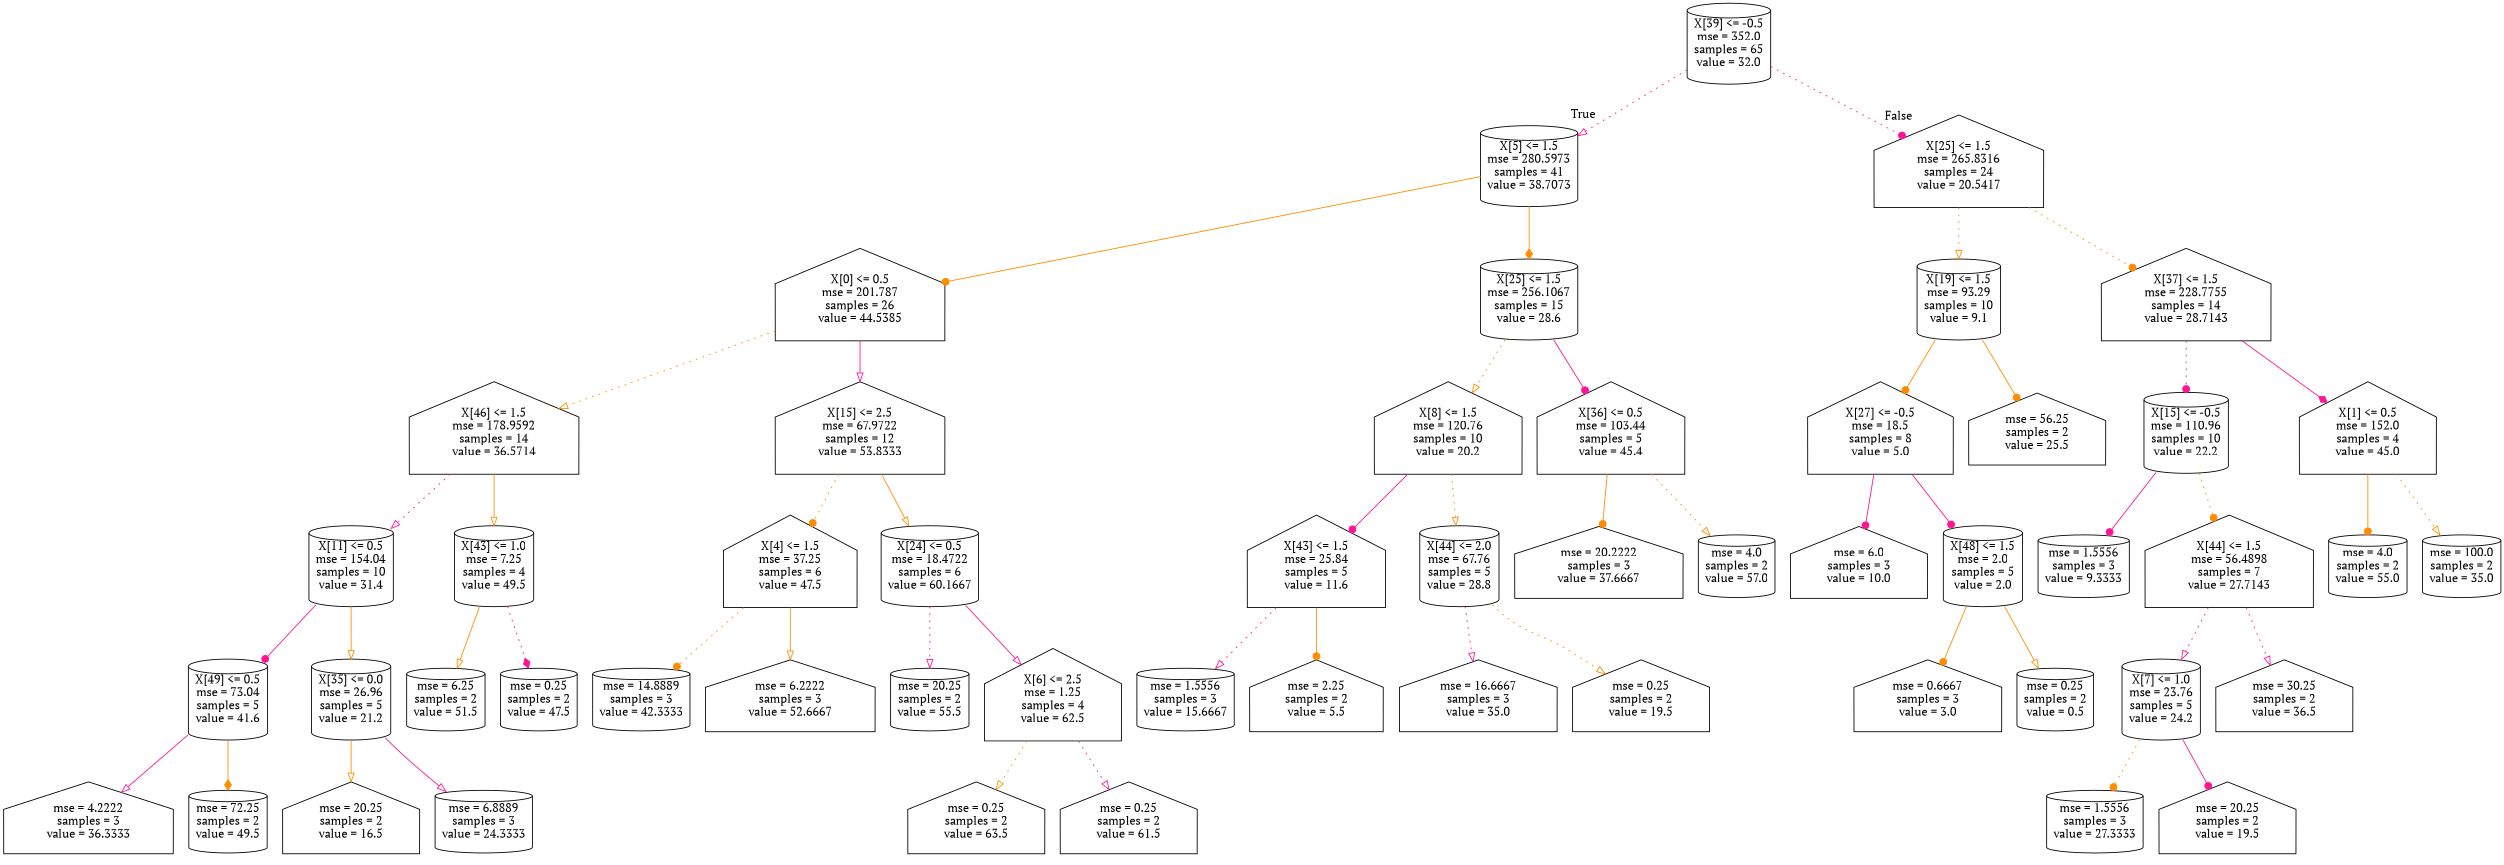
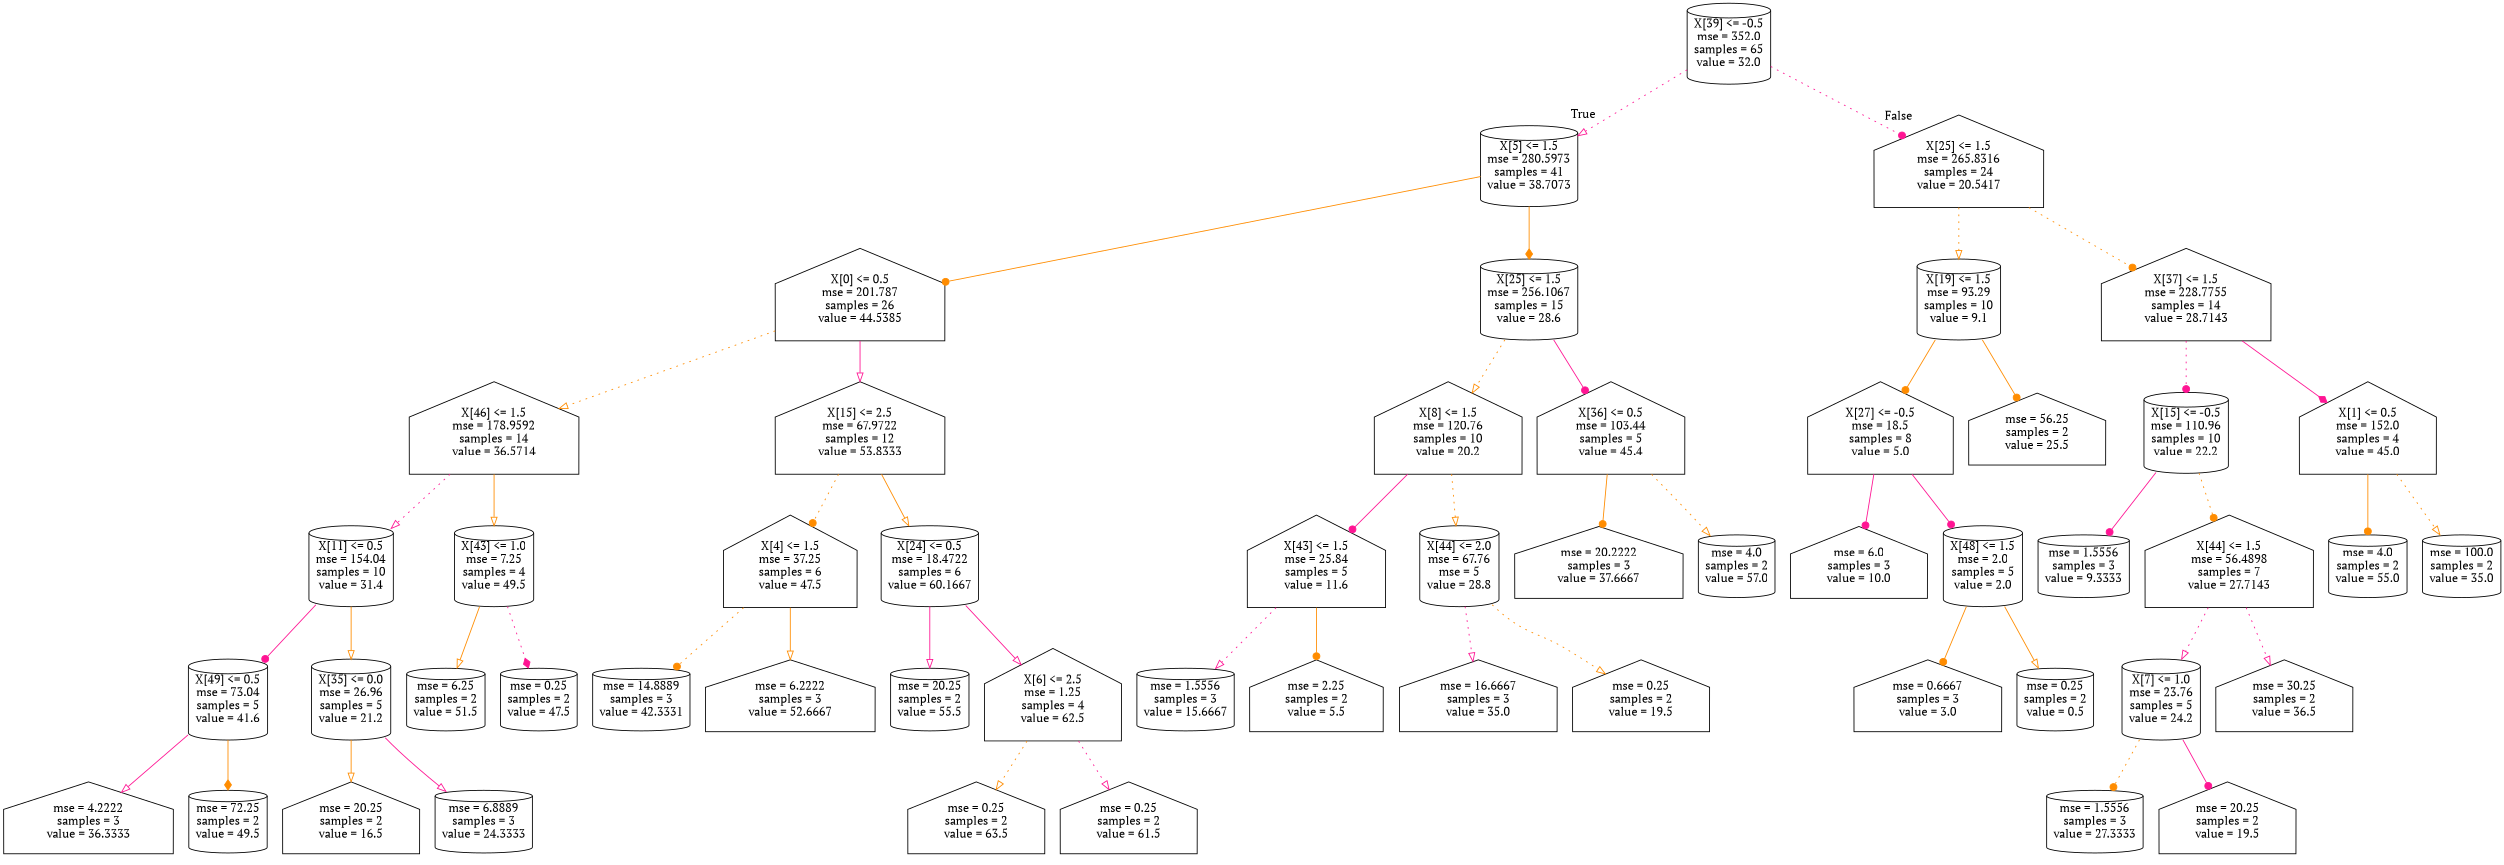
(1459, 566) -> (1459, 566)
(930, 633) -> (930, 633)
(641, 700) -> (641, 700)
